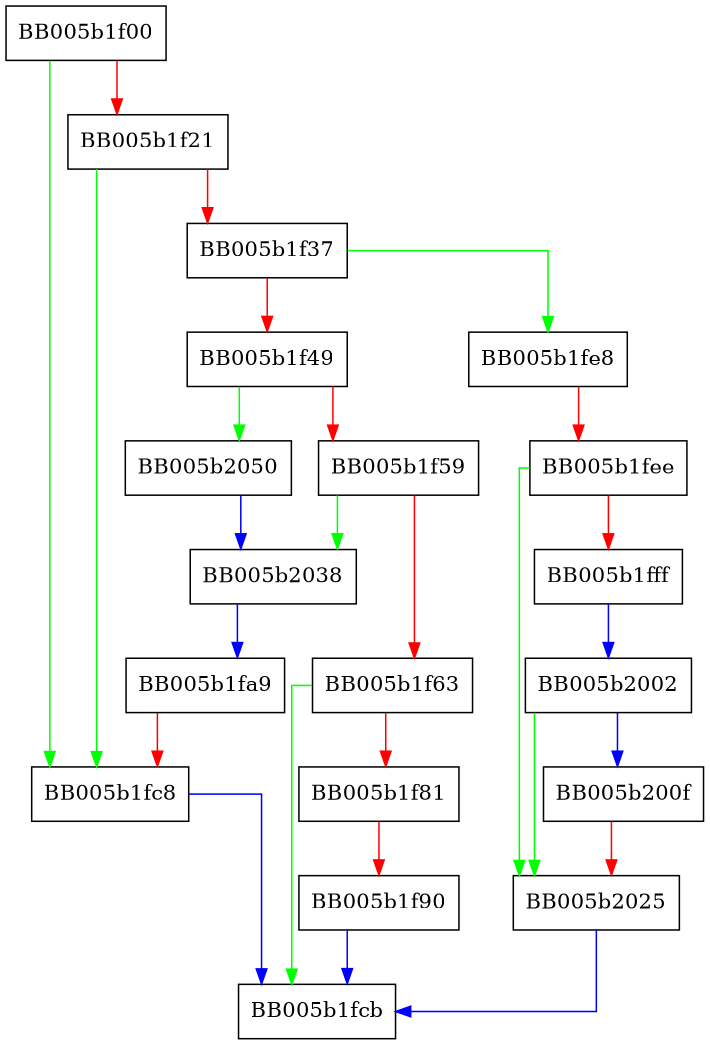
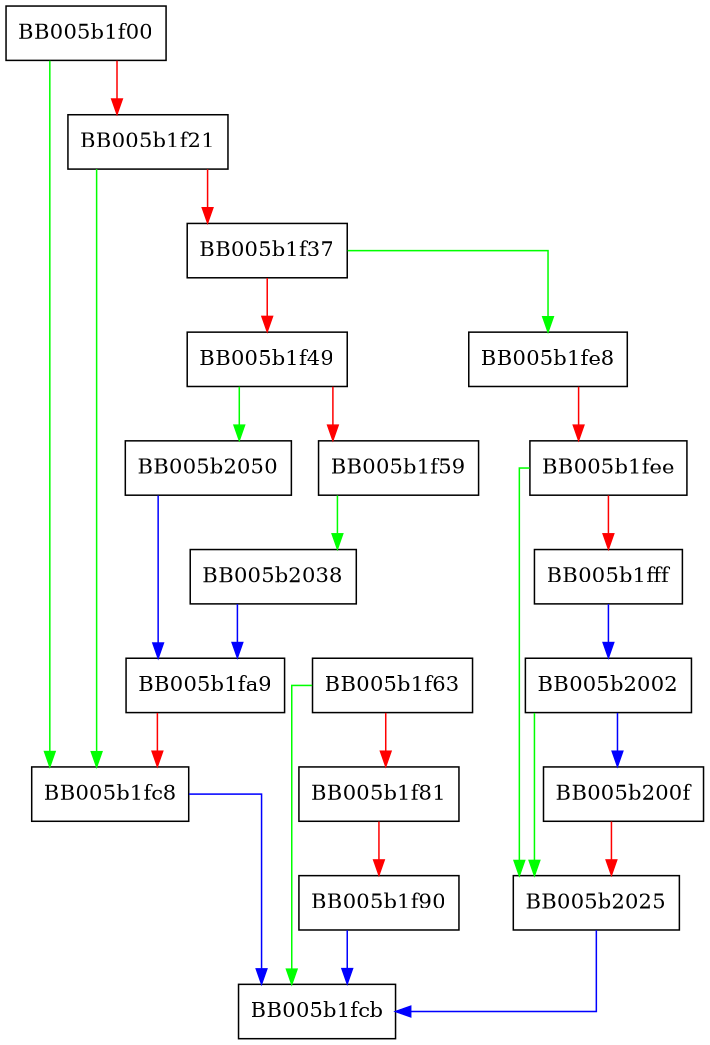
(241, 515) -> (158, 569)
(414, 569) -> none
